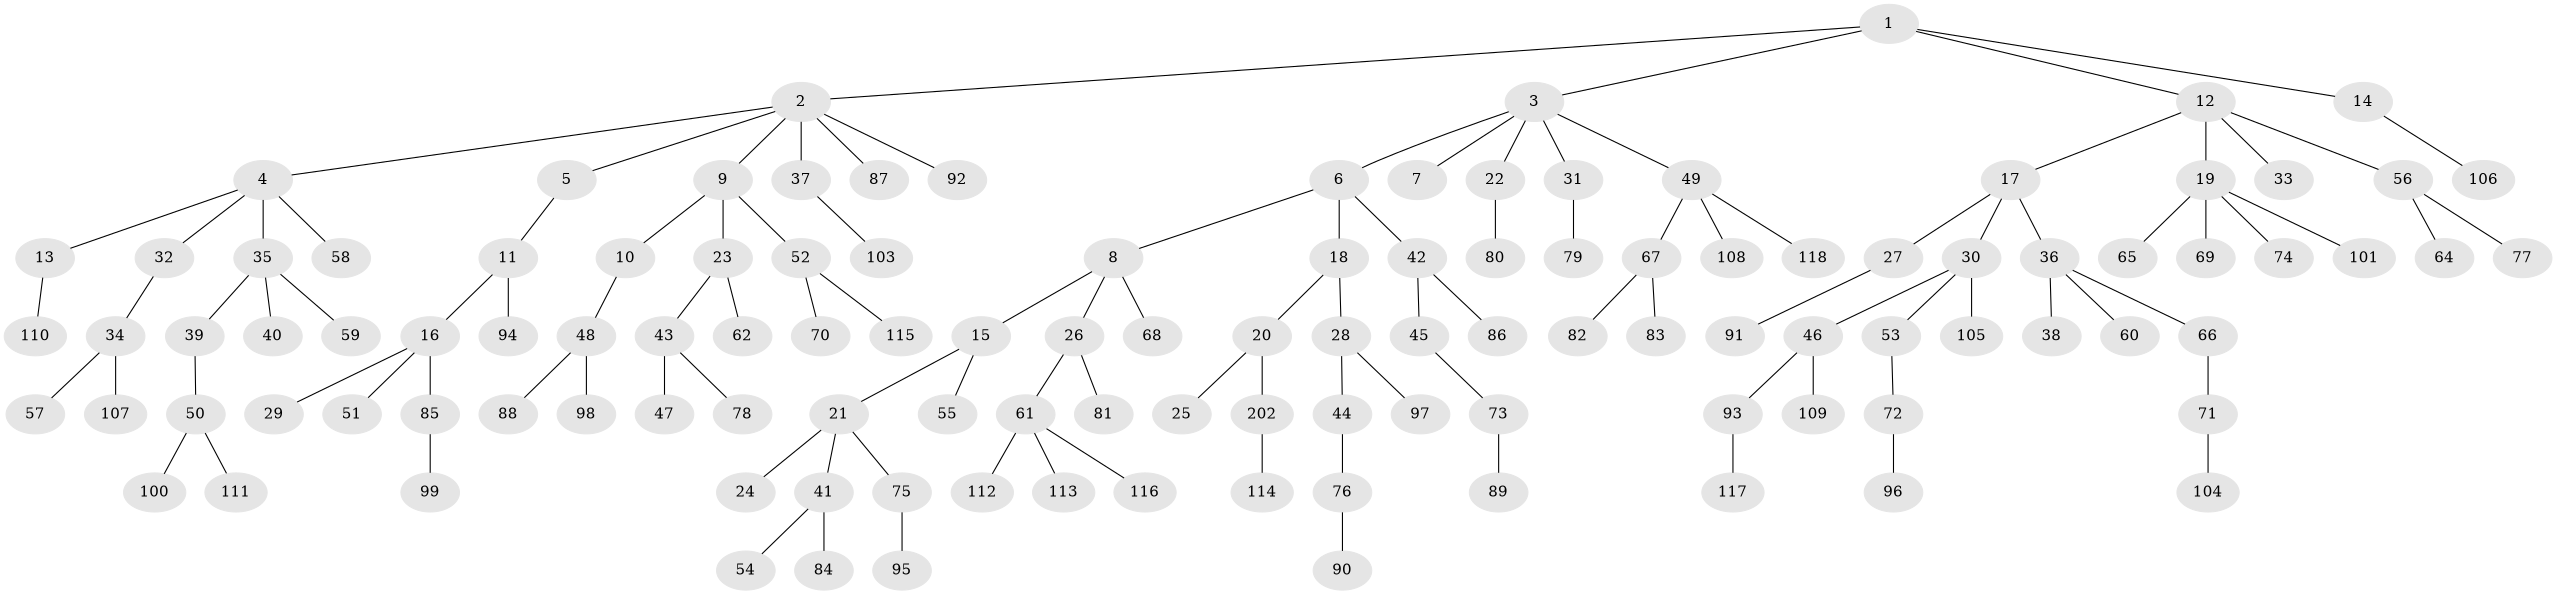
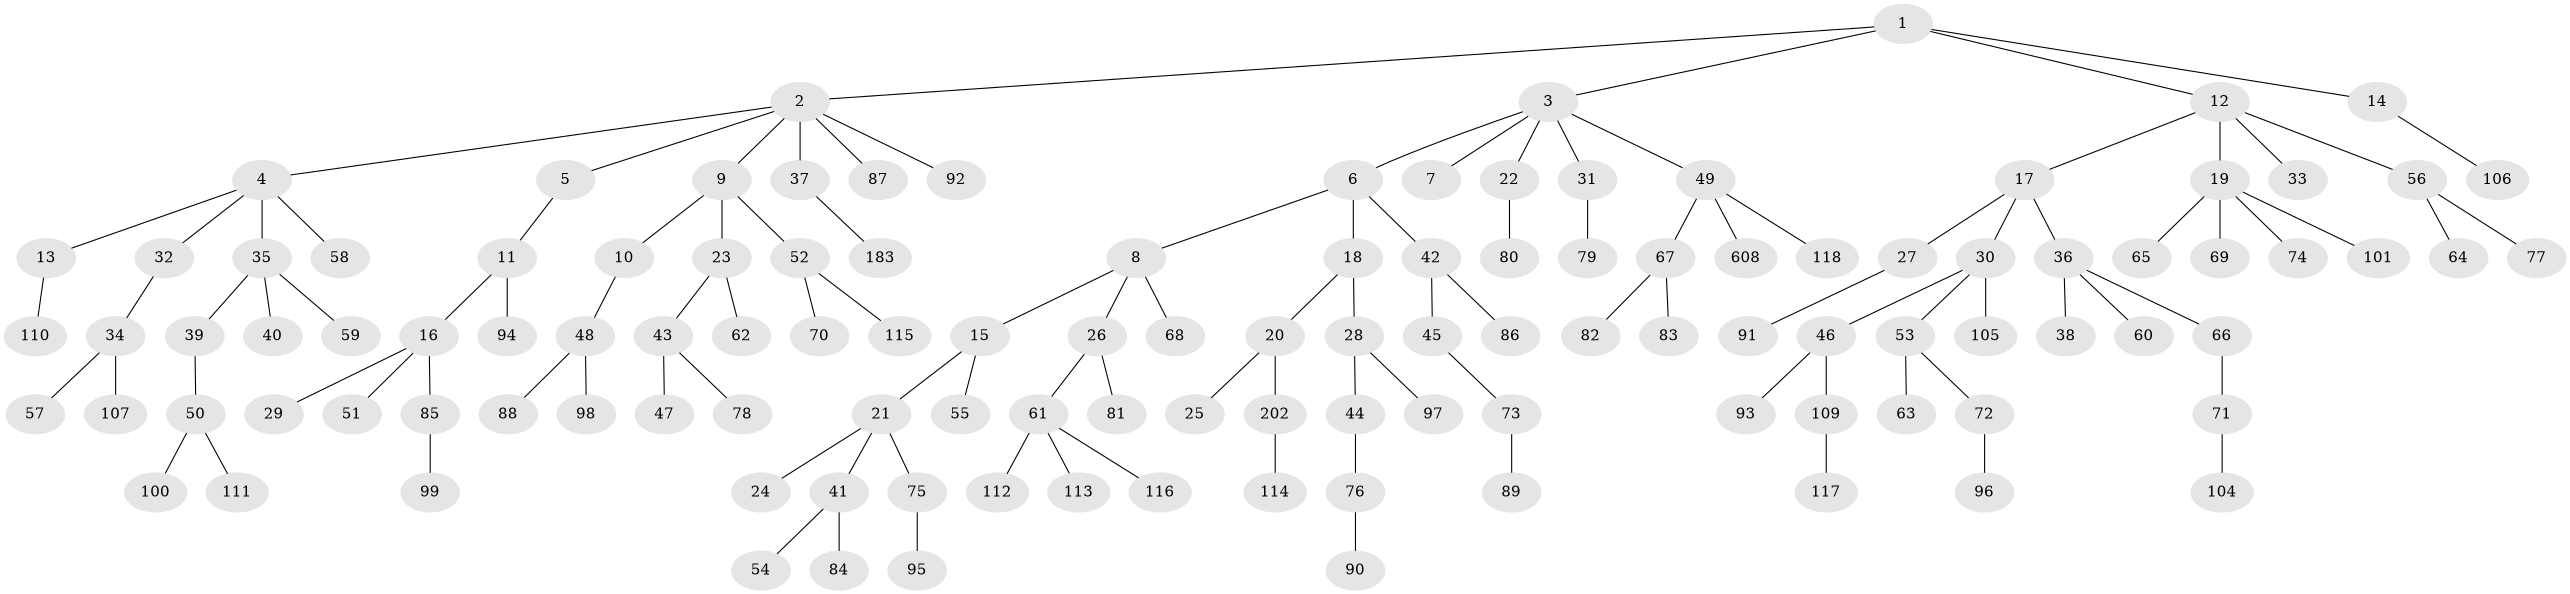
(881, 258) -> (880, 258)
(1732, 258) -> (1746, 258)
none -> (1907, 414)
(1733, 454) -> (1826, 454)
